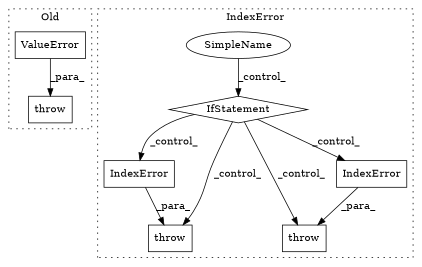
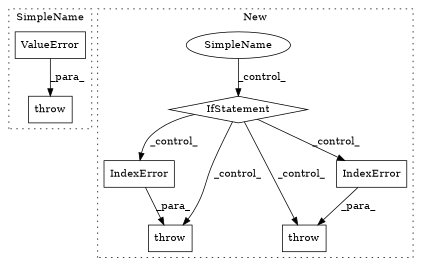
(50, 17) -> (50, 17)
(255, 17) -> (255, 17)
